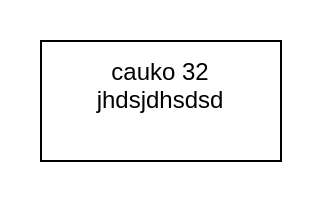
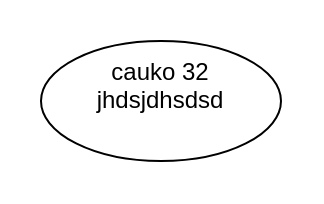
(161, 101) -> (161, 101)
